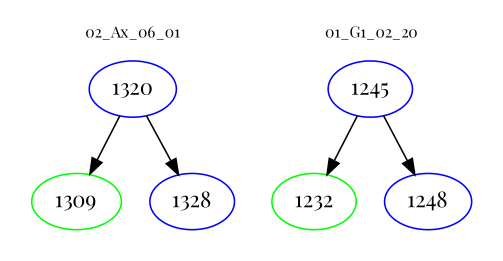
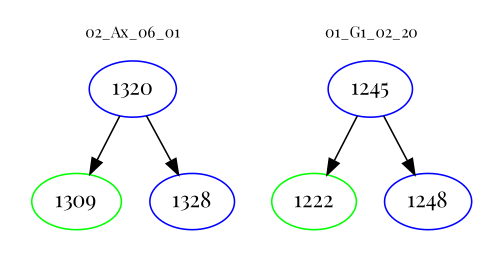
(314, 202) -> (314, 202)
